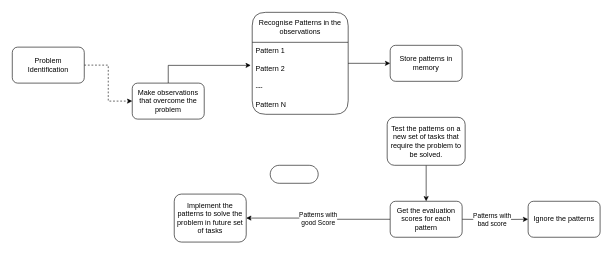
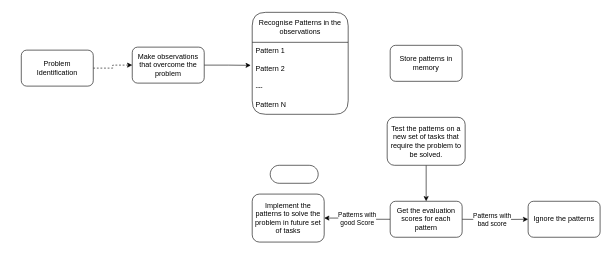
(384, 63) -> none
(48, 65) -> (57, 68)
(168, 101) -> (168, 65)
(210, 218) -> (288, 218)
